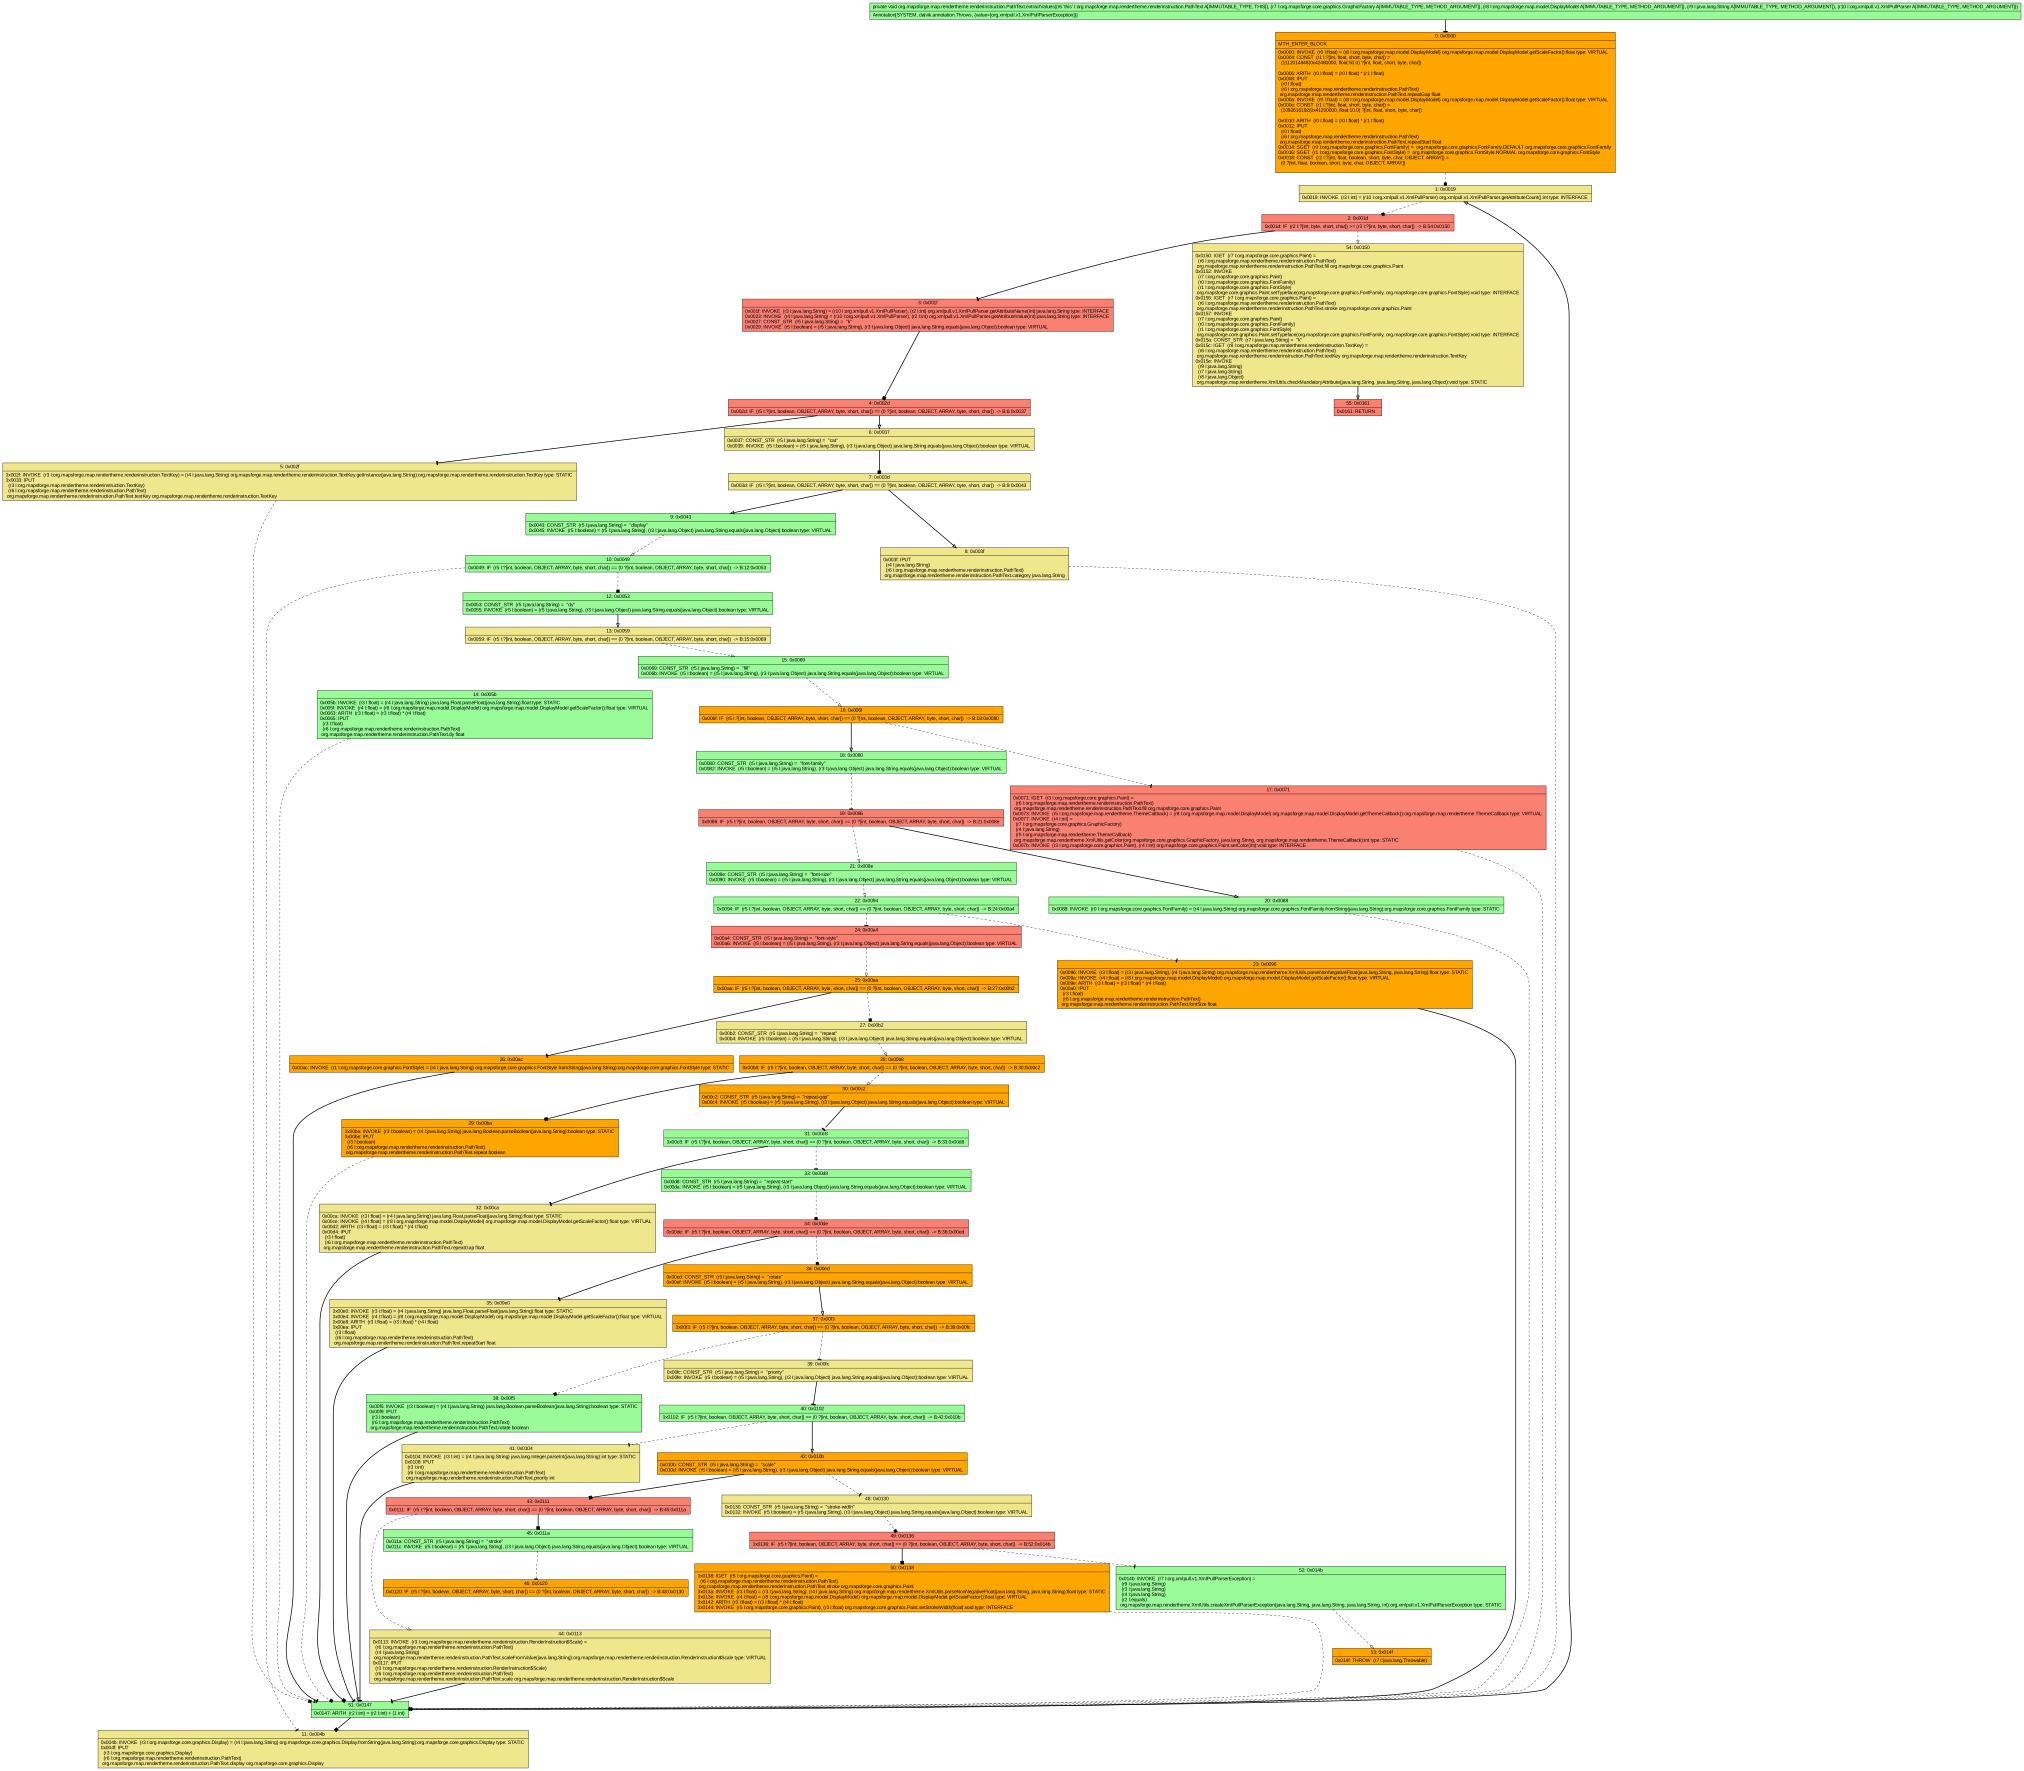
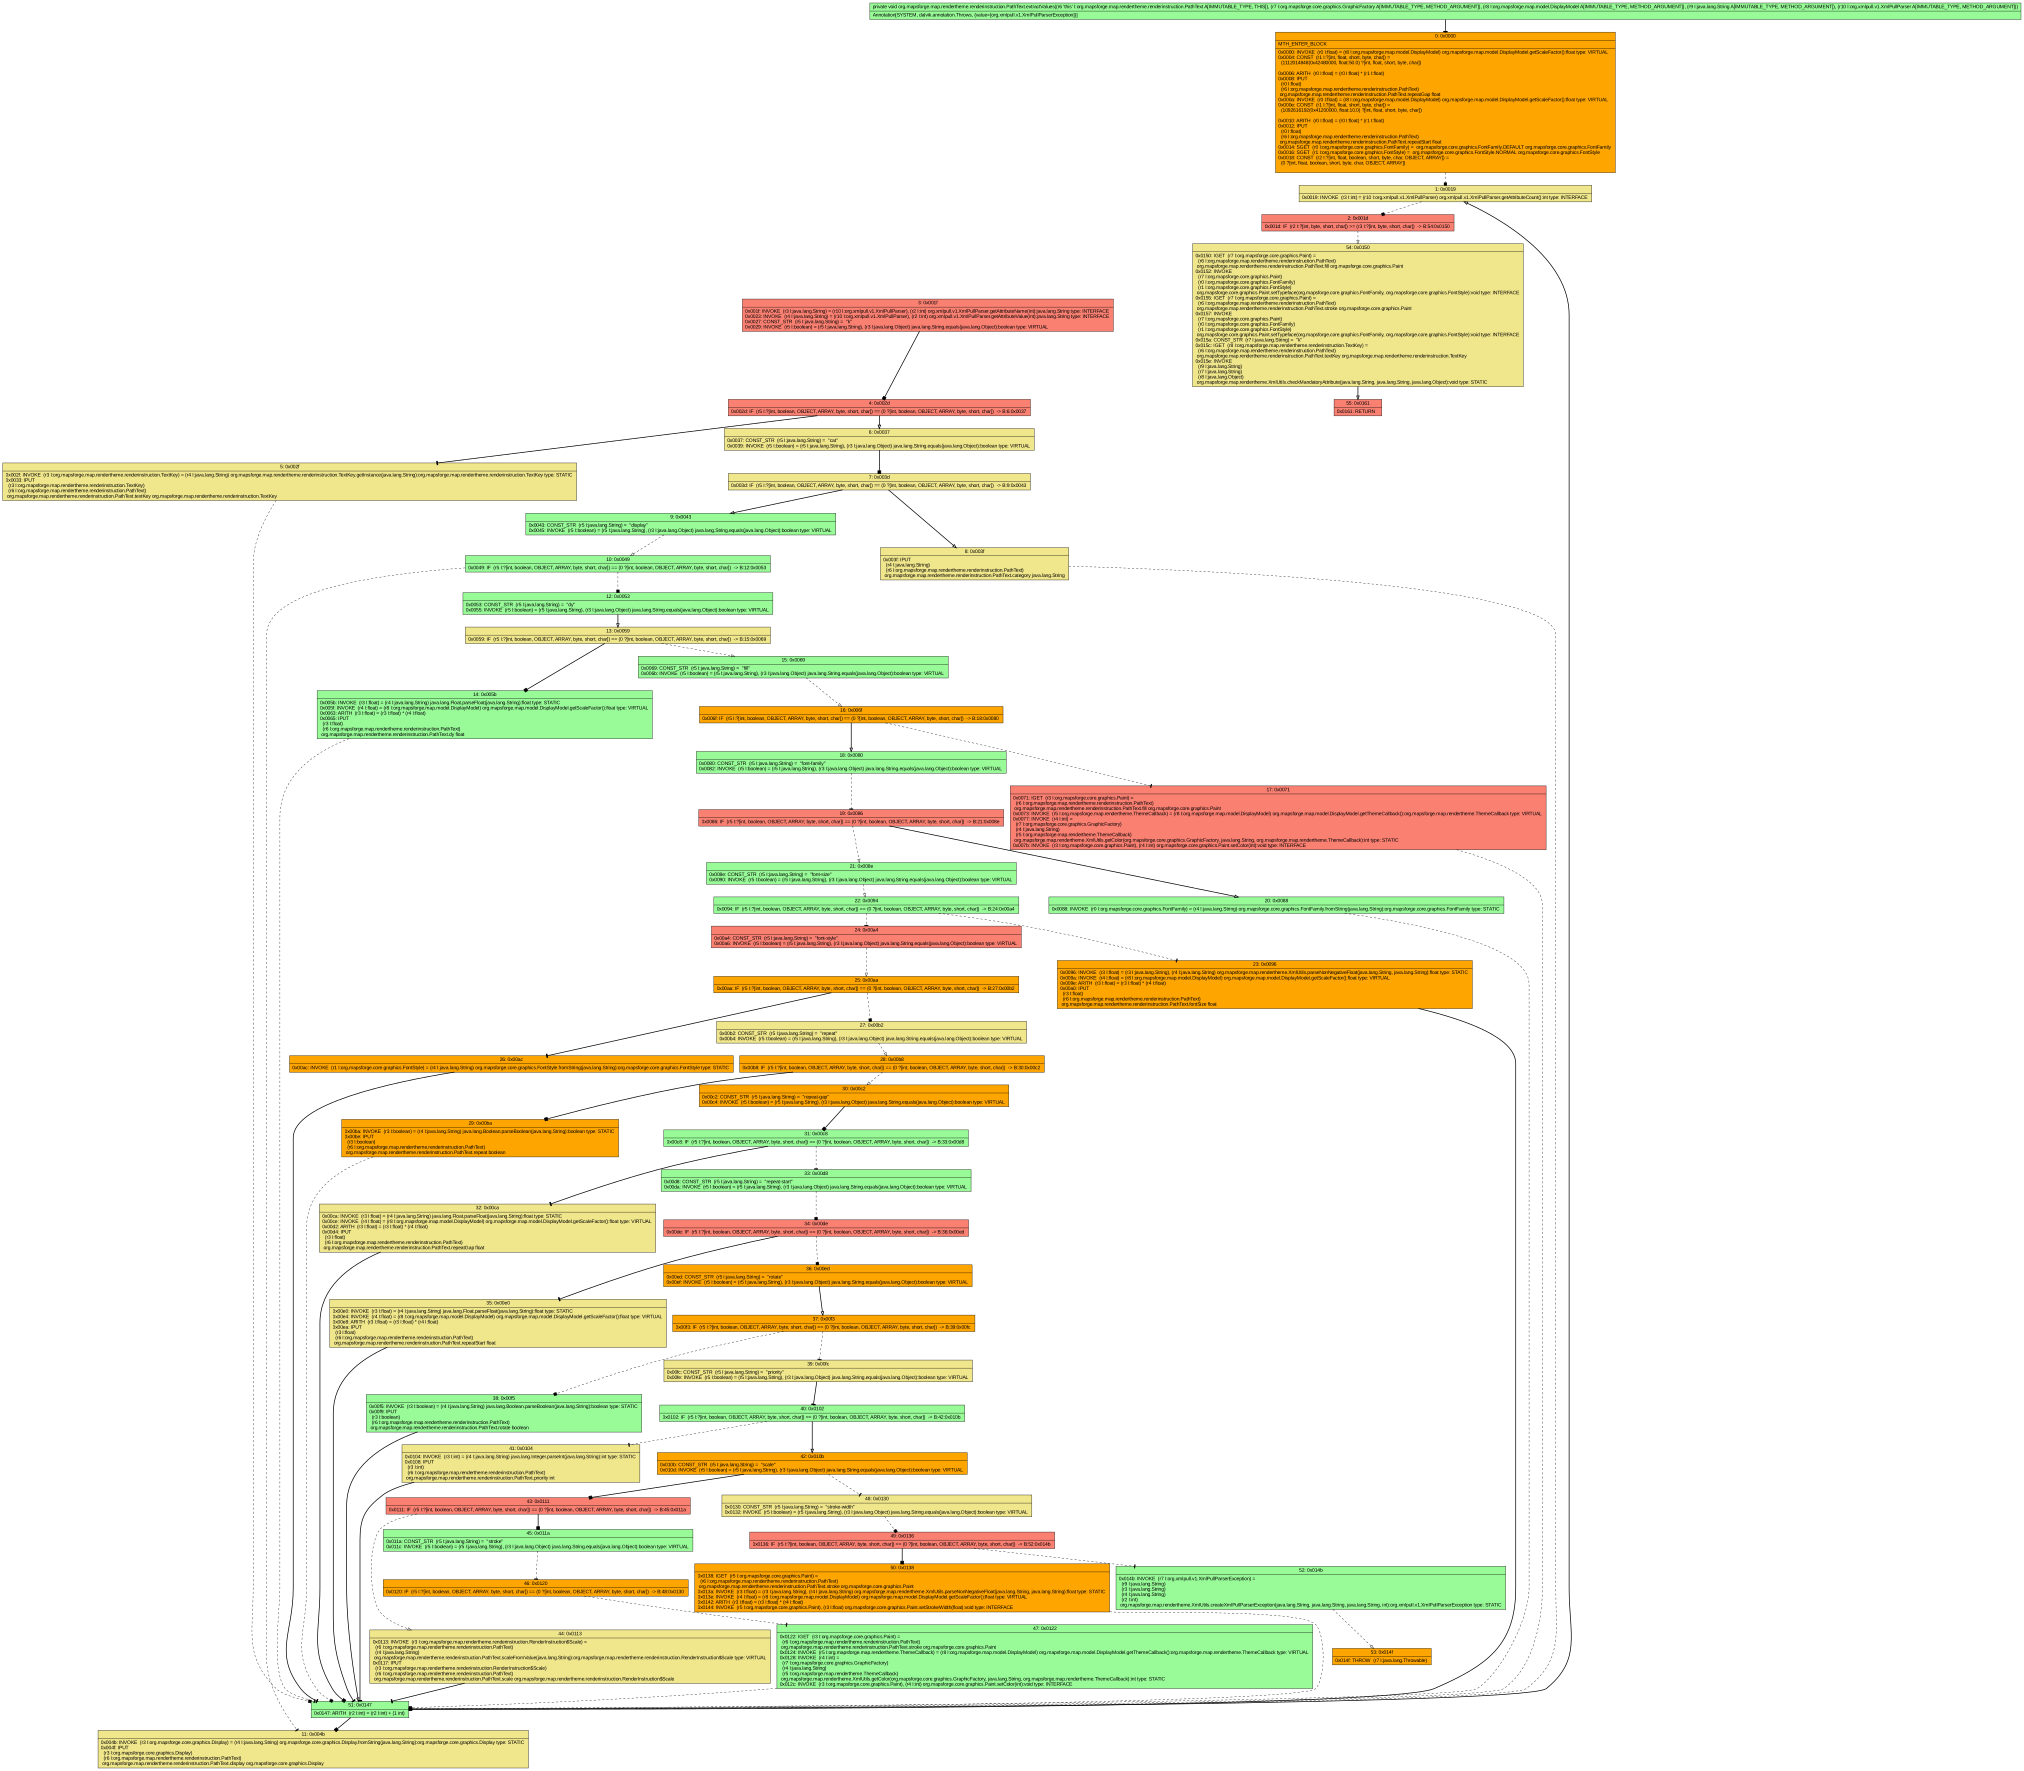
(1125, 258) -> none
none -> (566, 666)
(835, 1117) -> (835, 1117)
(1133, 1600) -> (1128, 1600)
none -> (1045, 1657)
